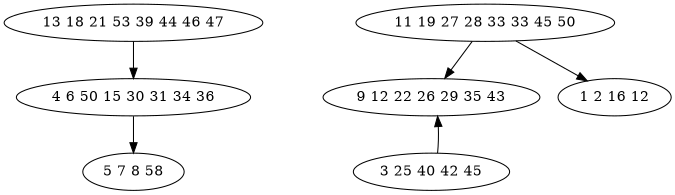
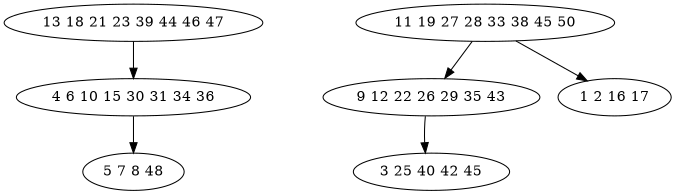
(133, 23) -> (133, 23)
(485, 23) -> (485, 23)
(133, 97) -> (133, 97)
(615, 97) -> (615, 97)
(438, 140) -> (425, 129)
(133, 172) -> (133, 172)
